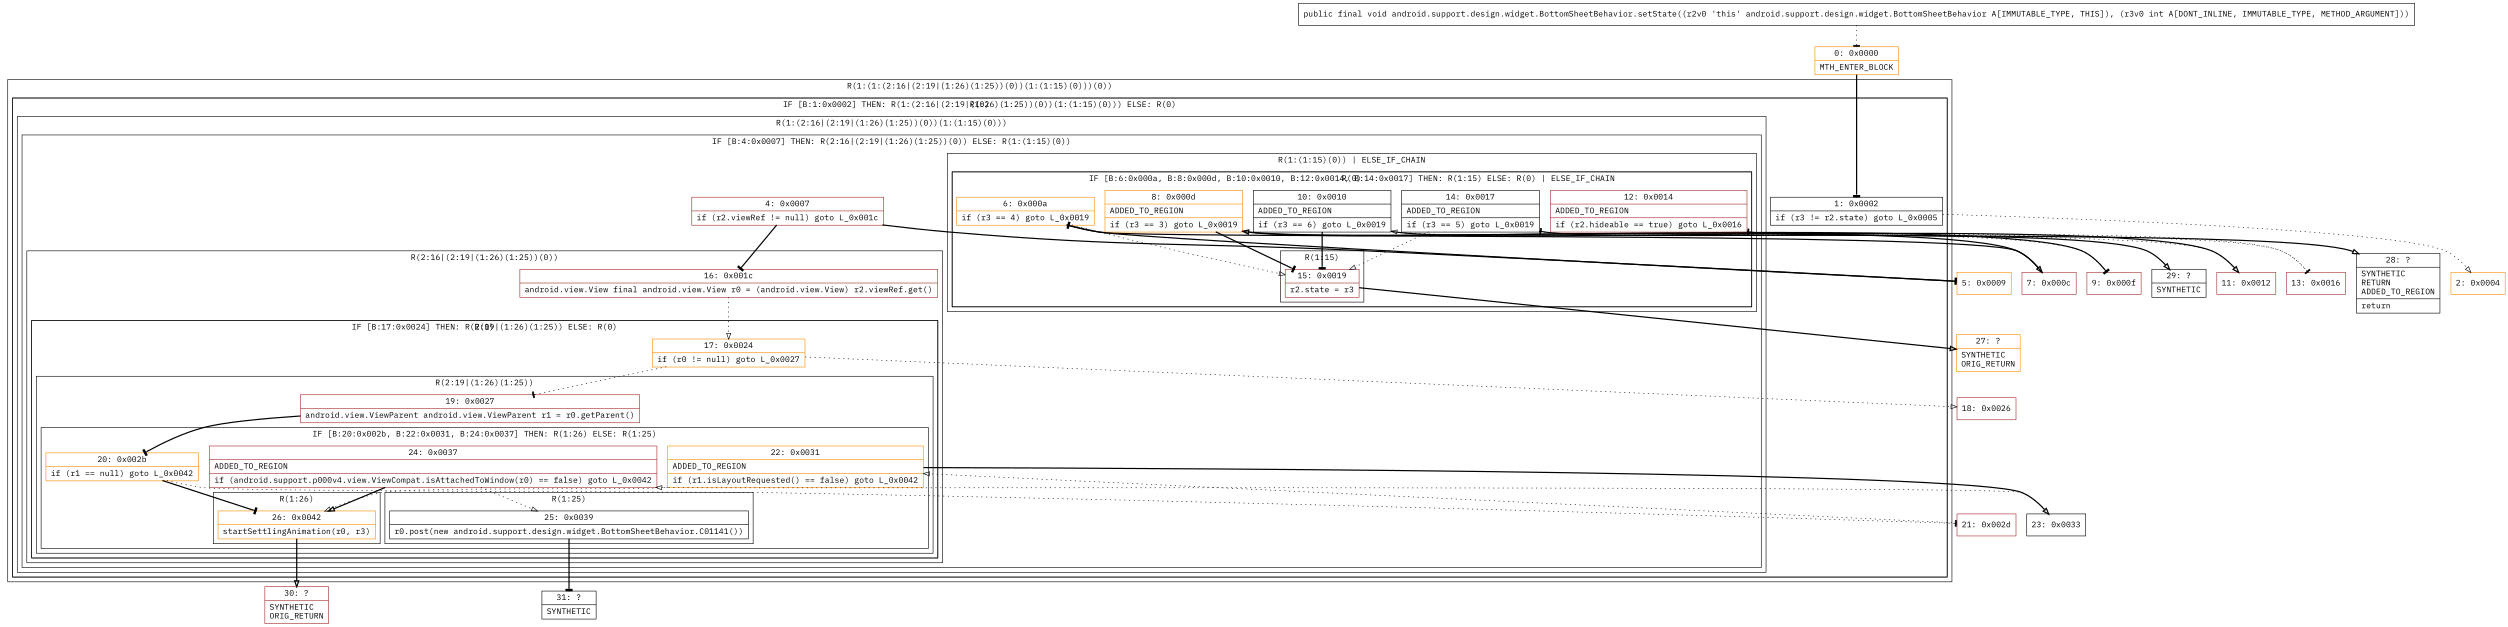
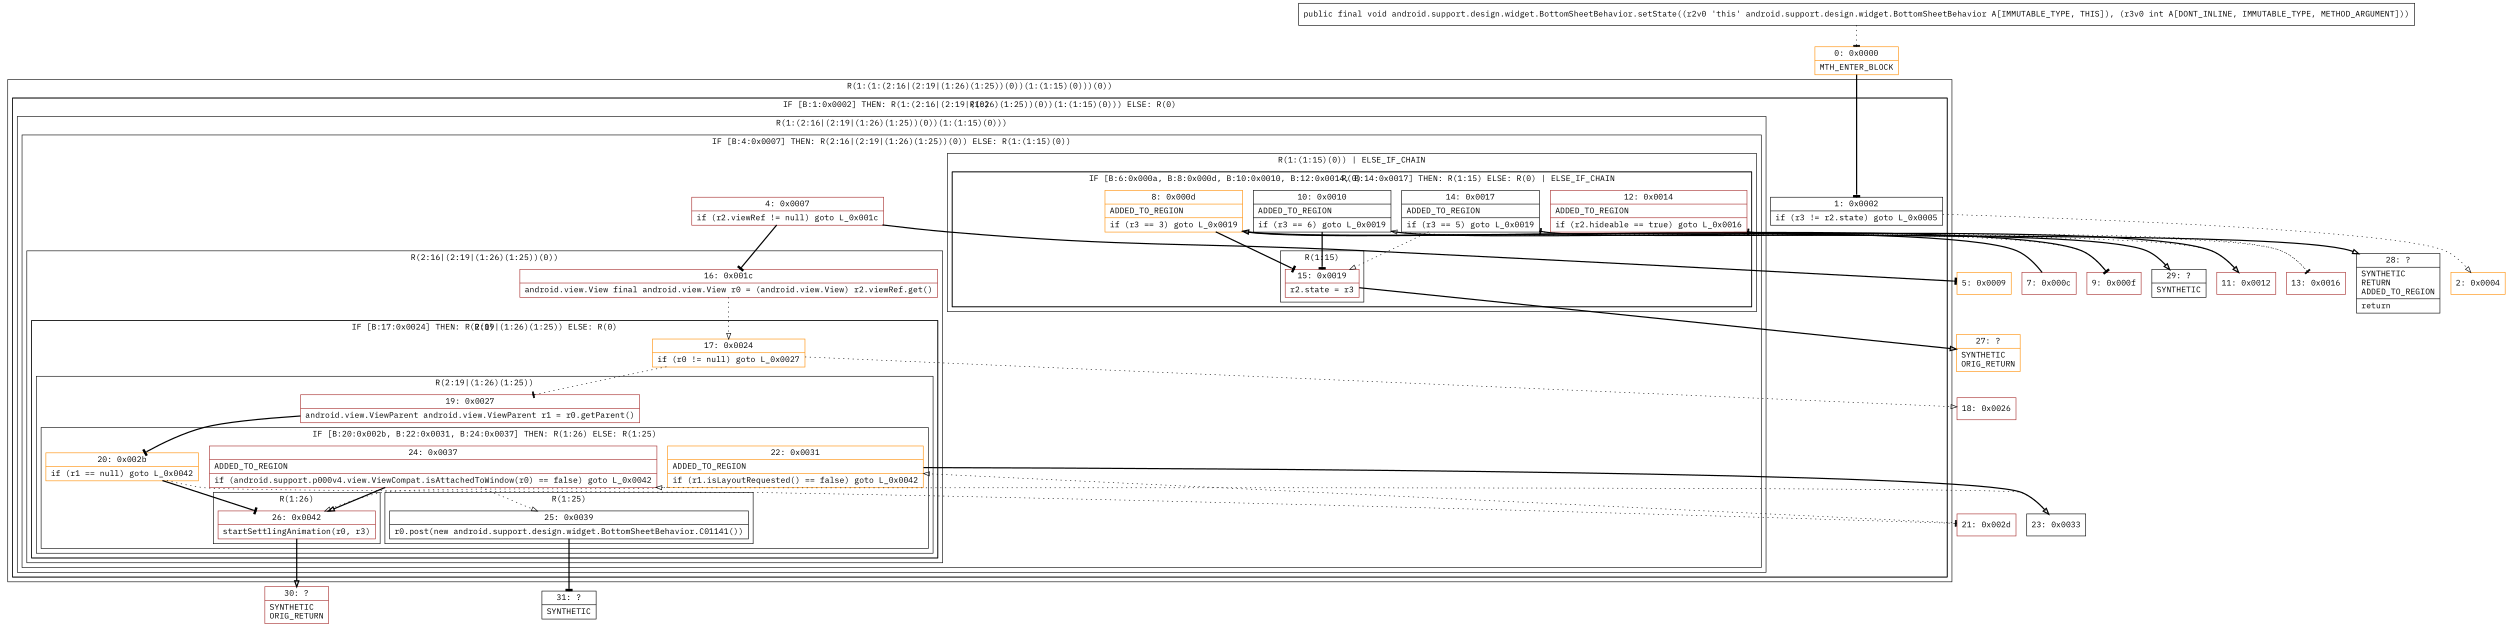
(1025, 211) -> none
(297, 525) -> (297, 525)
